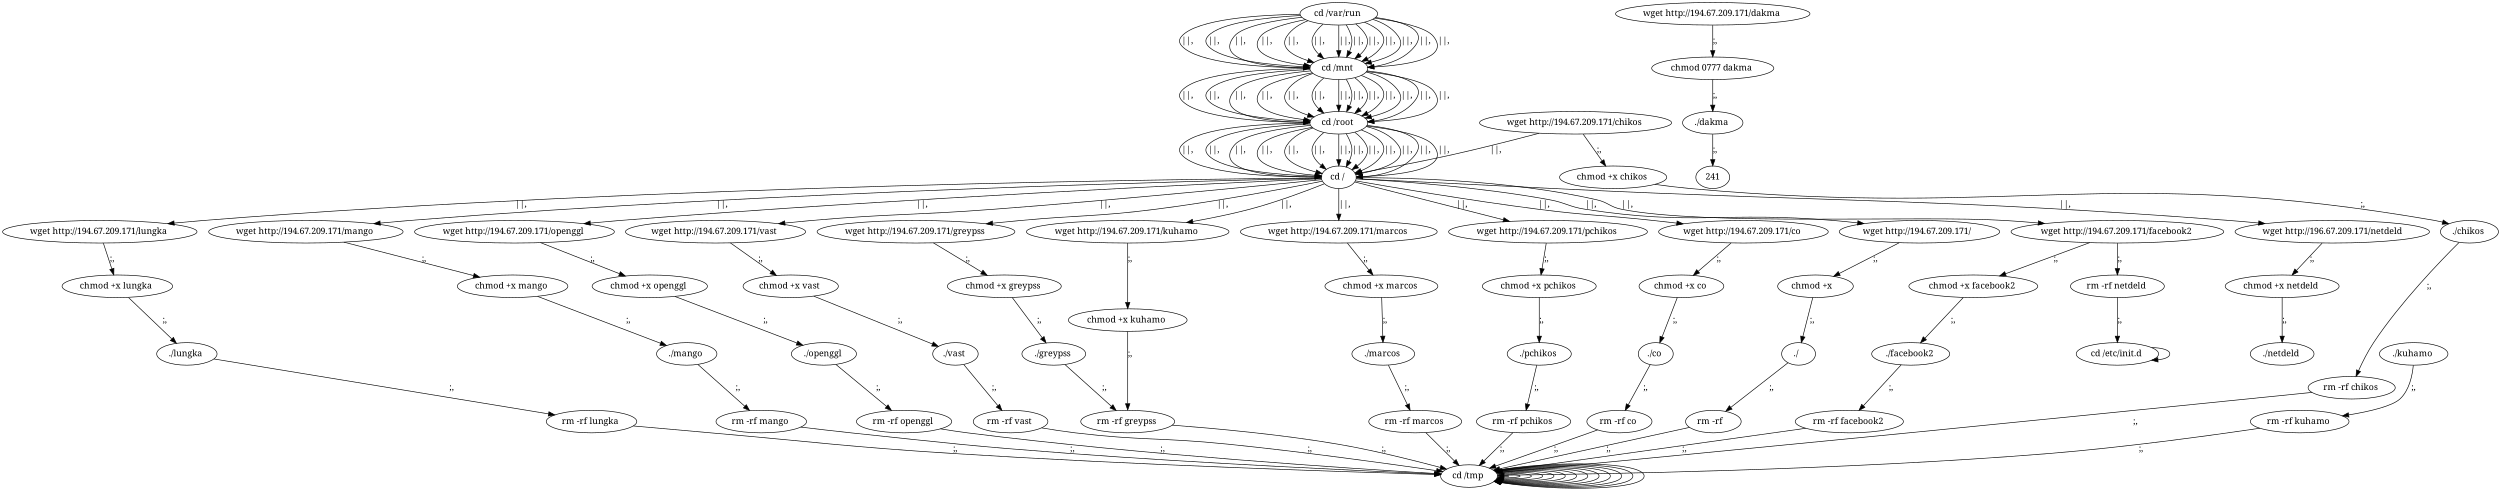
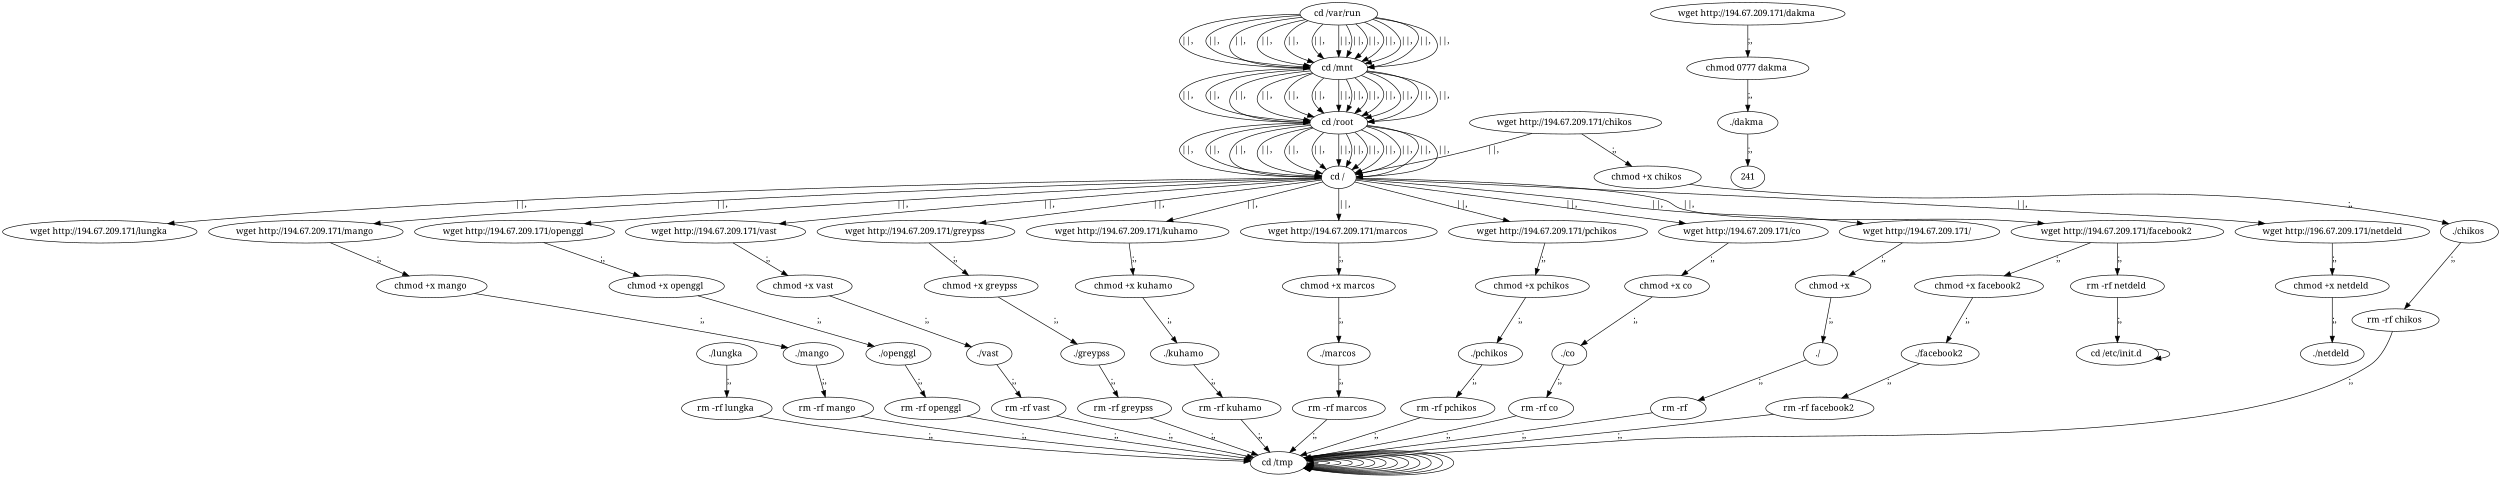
(117, 286) -> none
(1128, 367) -> (1158, 318)
